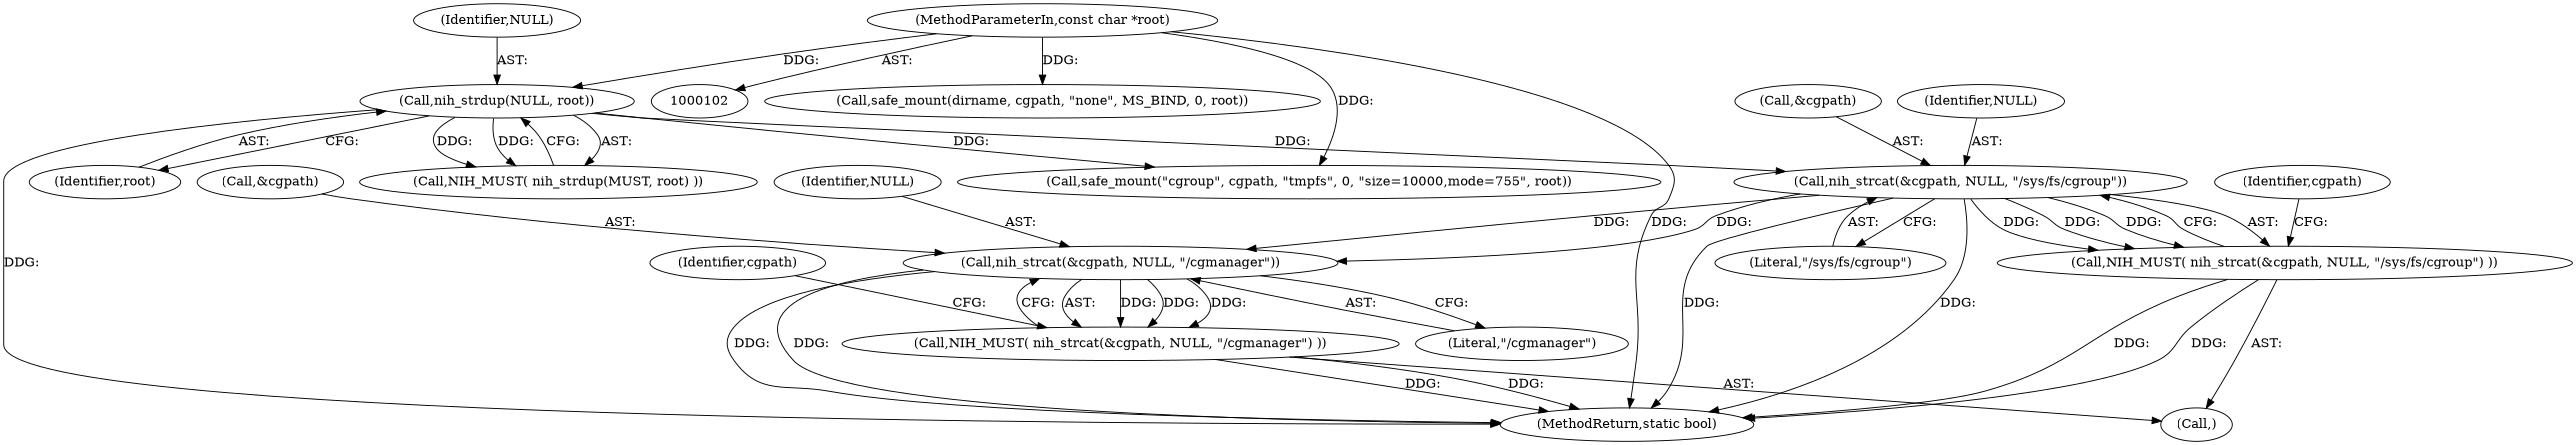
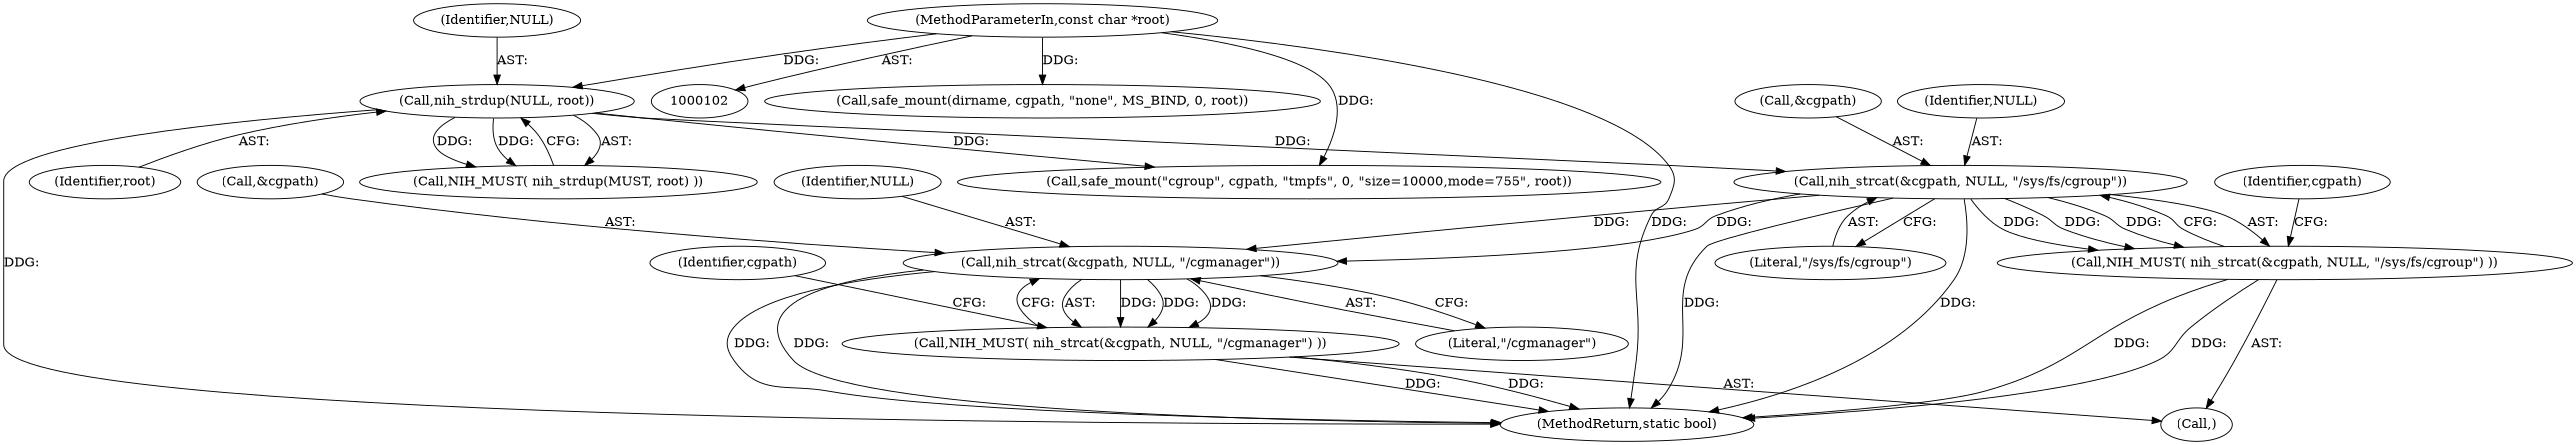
(299, 142) -> none
